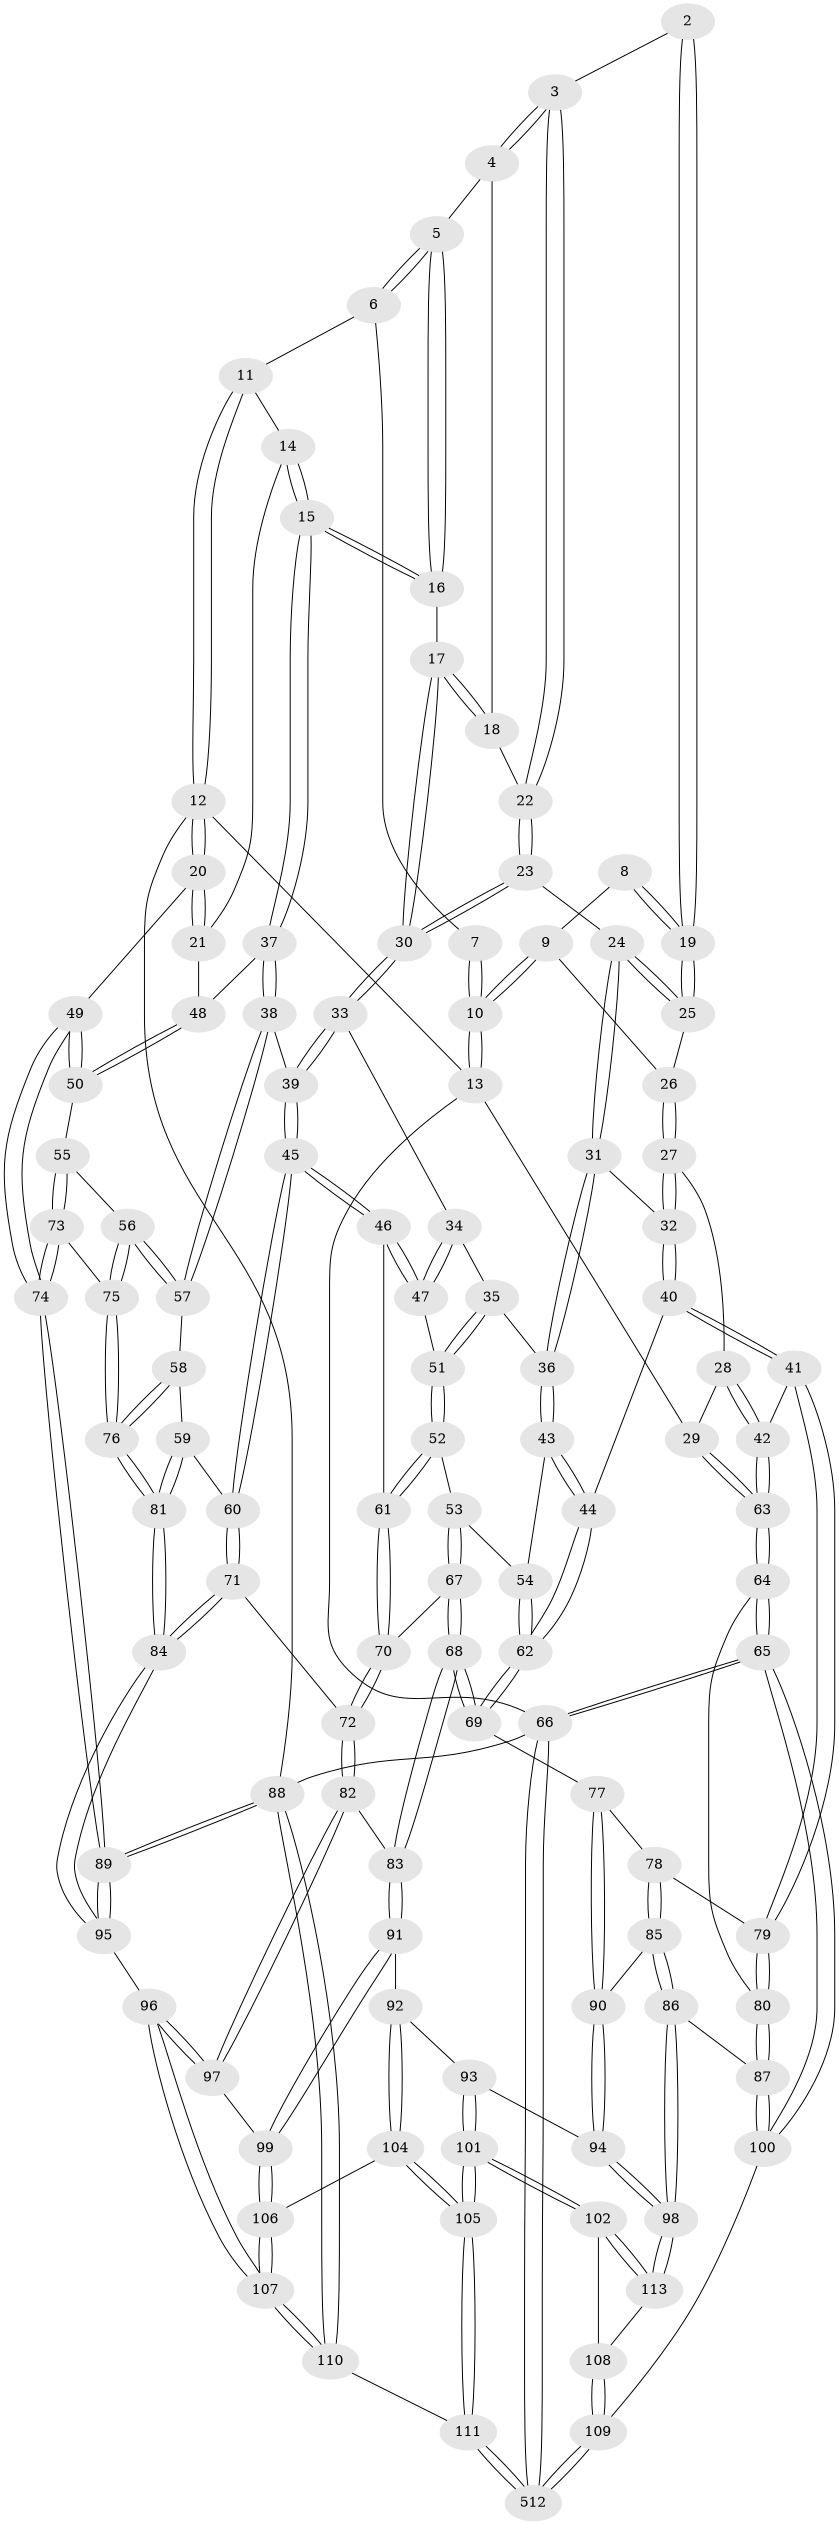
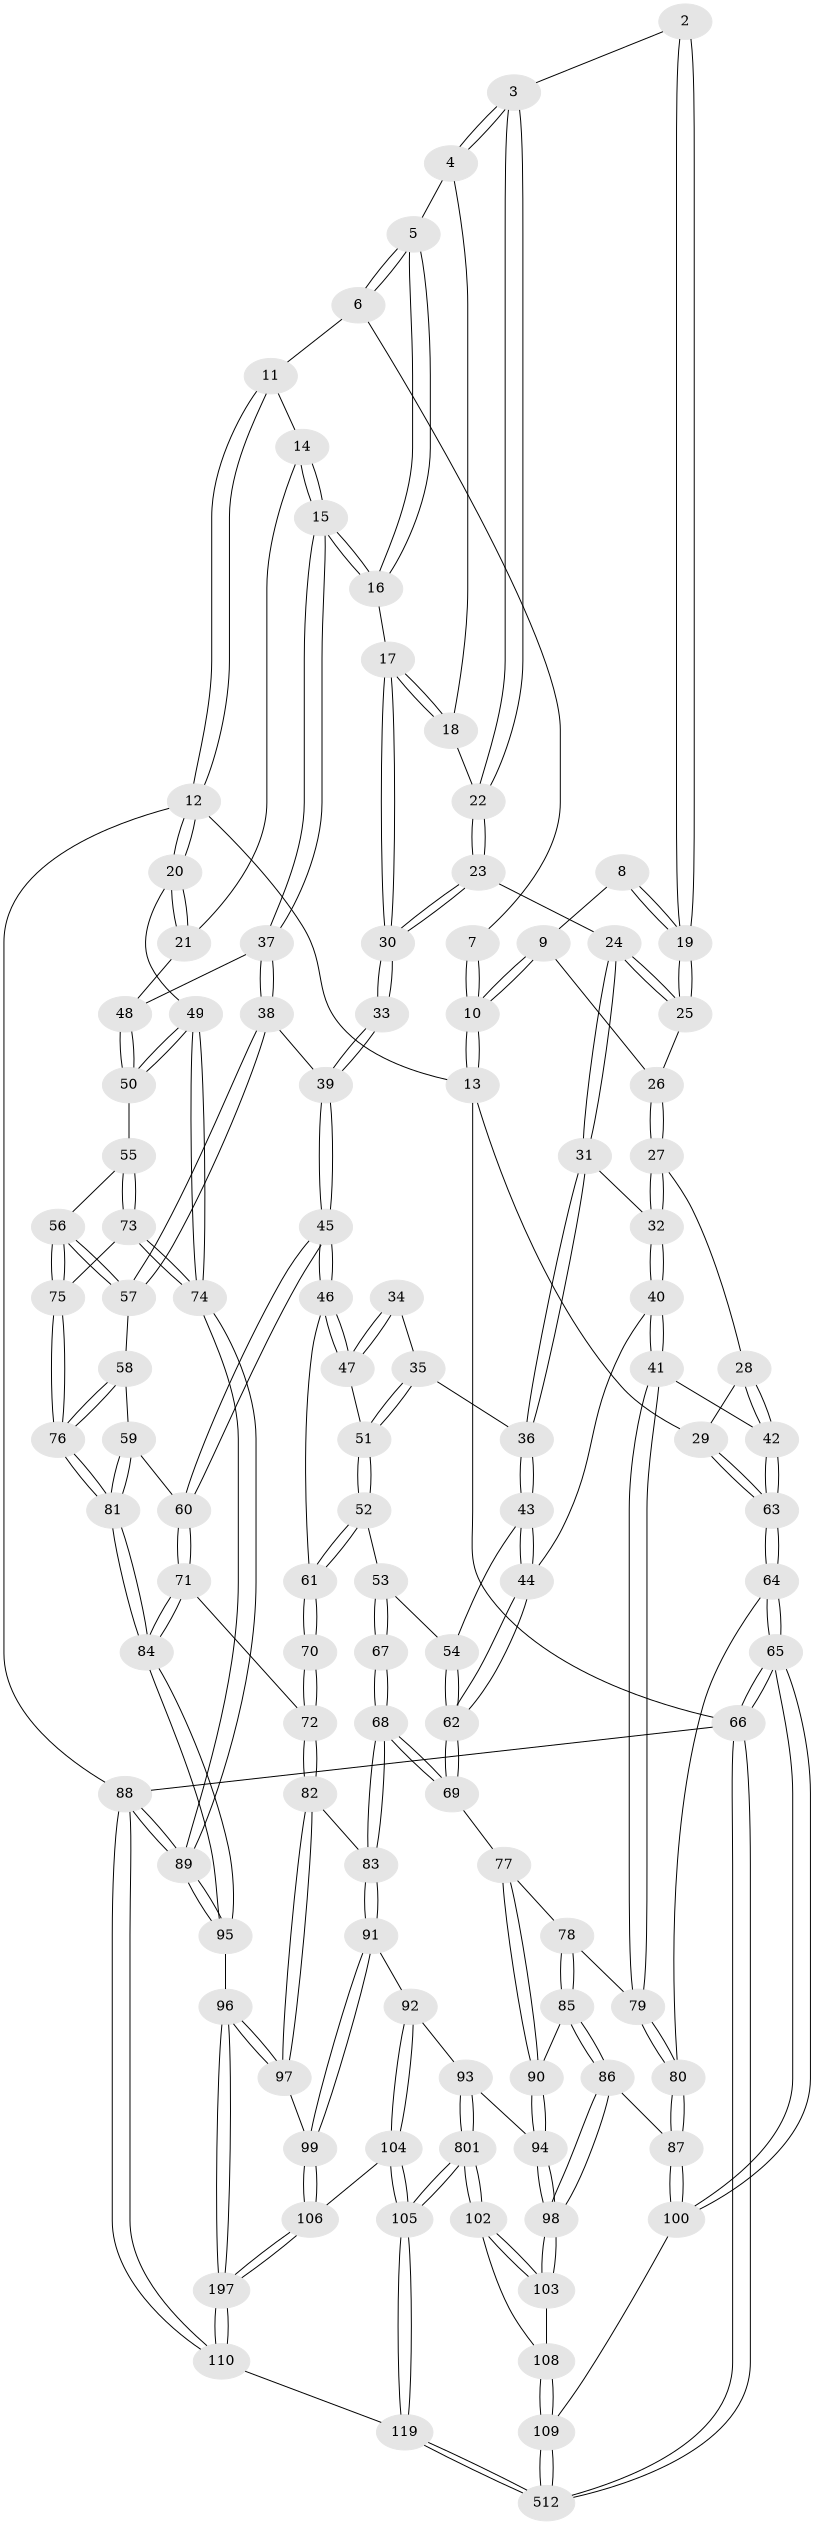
(397, 1121) -> none
(419, 1617) -> none
(469, 2149) -> (468, 2149)
(266, 2290) -> (222, 2290)
(655, 2290) -> (547, 2290)
(468, 2432) -> (405, 2432)
